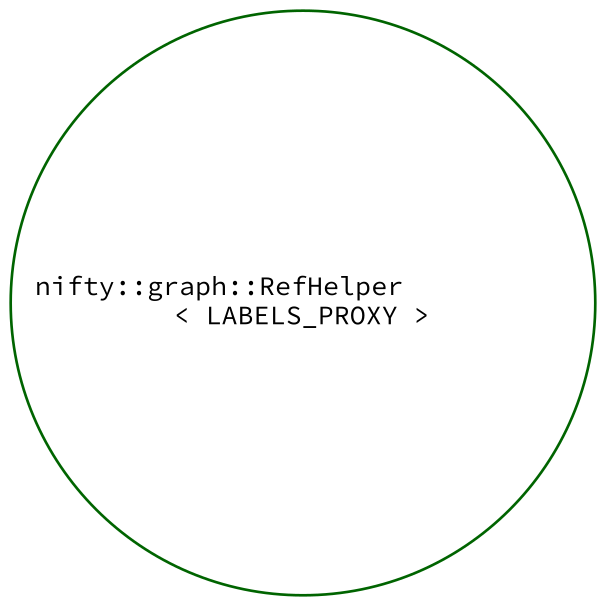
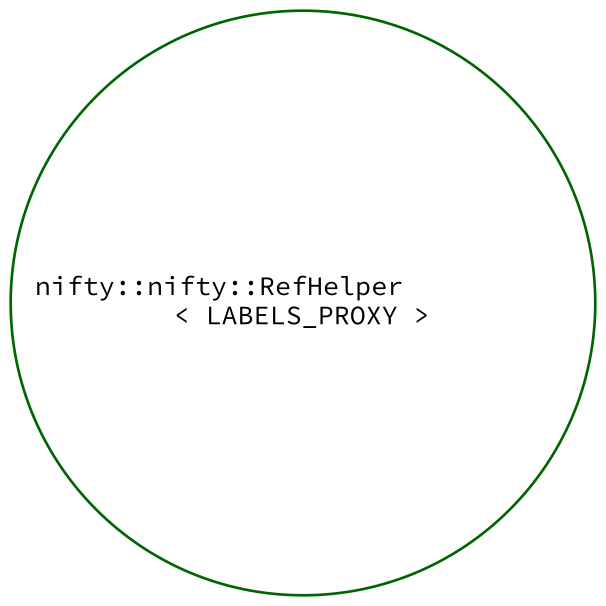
(303, 303) -> (303, 303)
